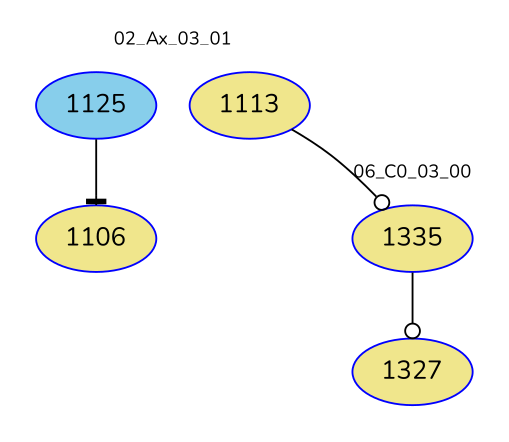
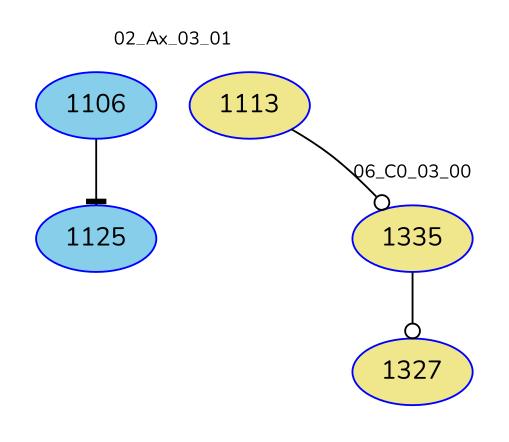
(96, 168) -> (96, 168)
(96, 239) -> (96, 105)
